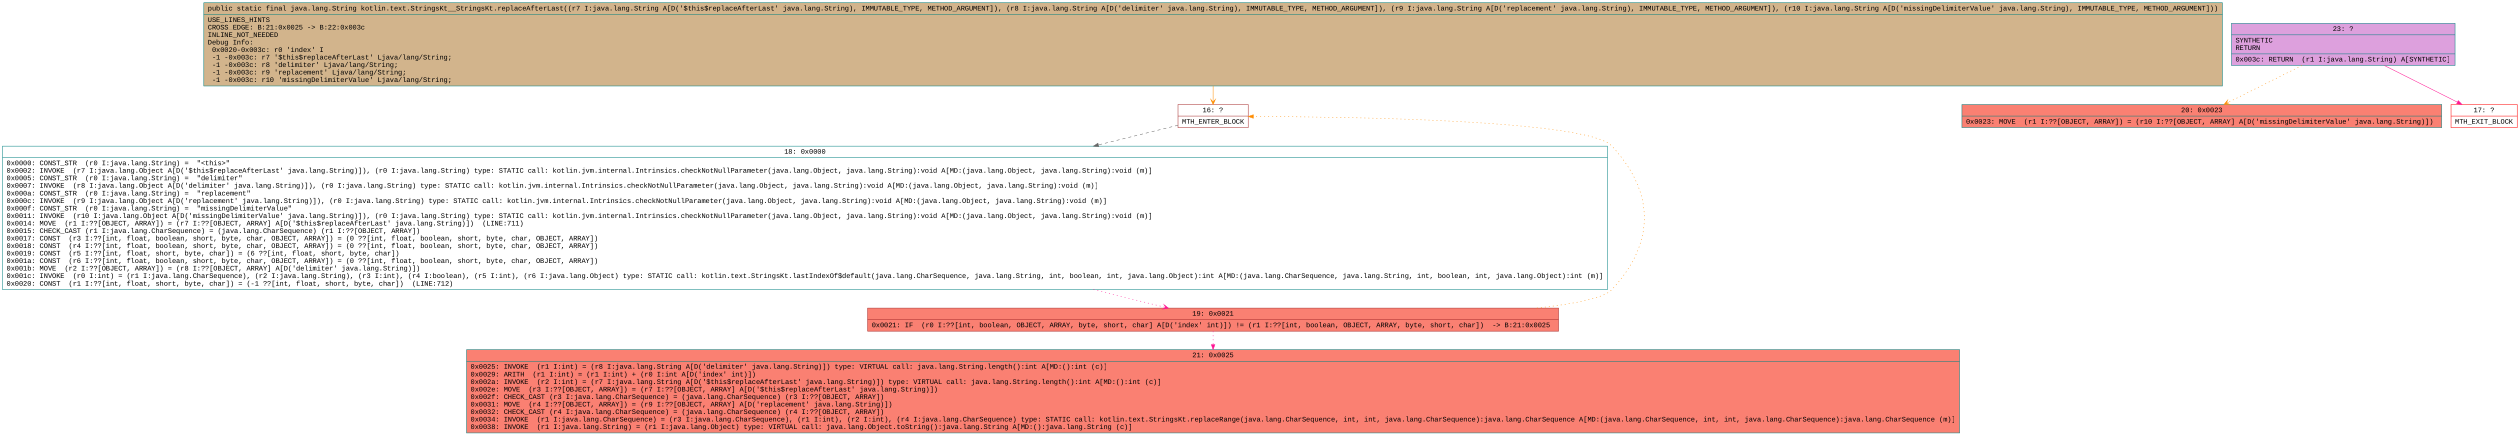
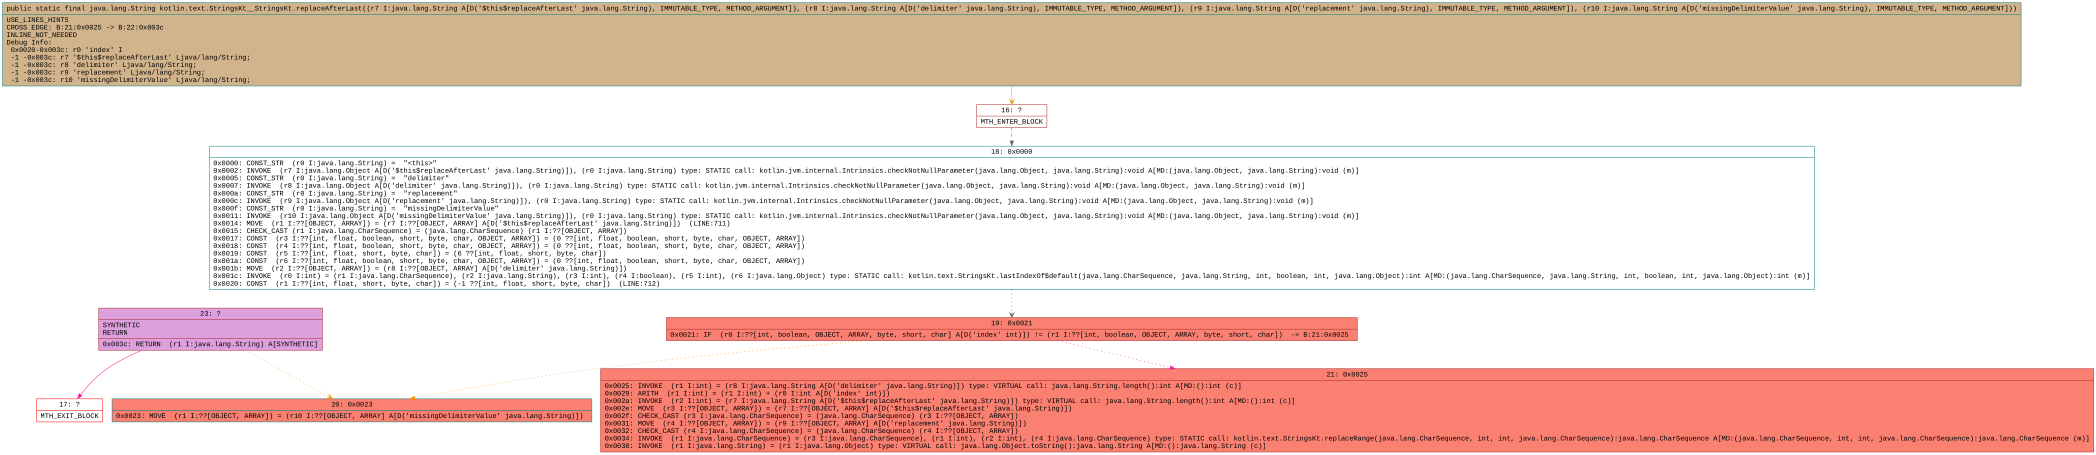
(2343, 44) -> (211, 329)
(1553, 130) -> (639, 363)
(1128, 298) -> (1012, 301)
(1213, 391) -> (1347, 410)
